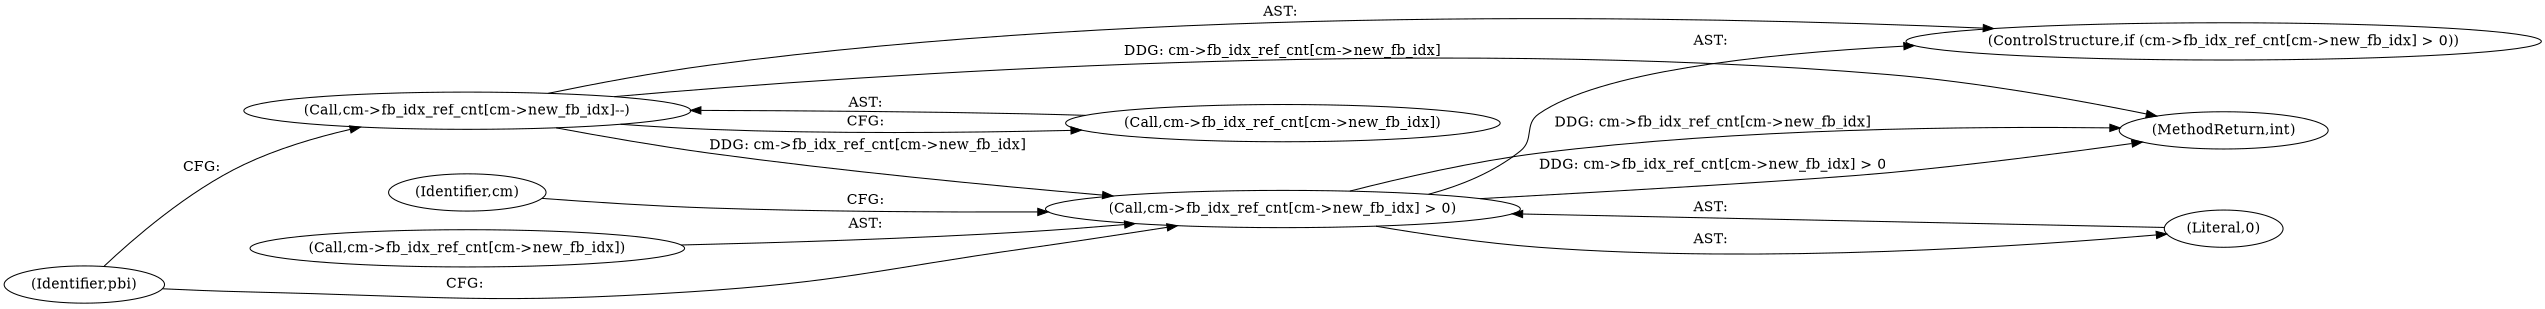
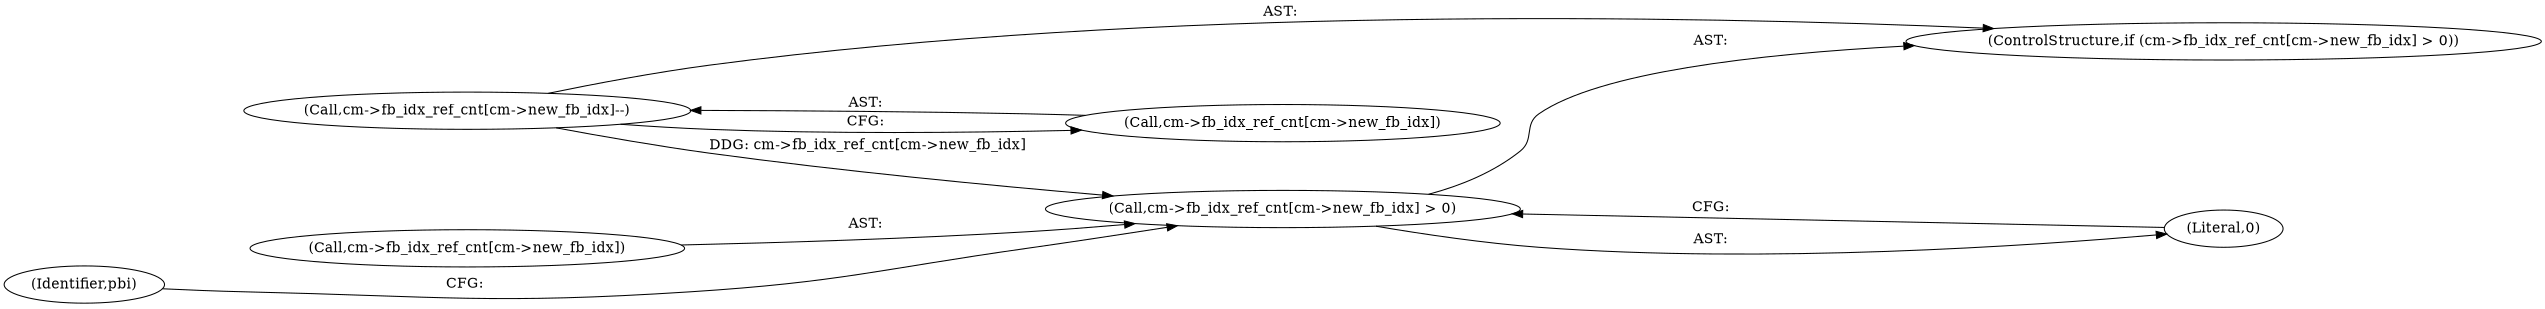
(2224, 130) -> none
(217, 179) -> none
(467, 192) -> none
(1713, 207) -> (1713, 207)
